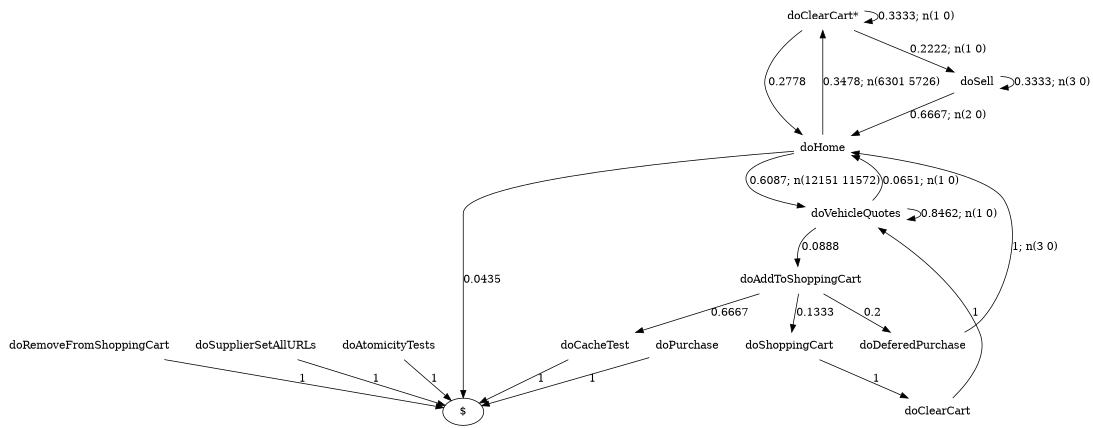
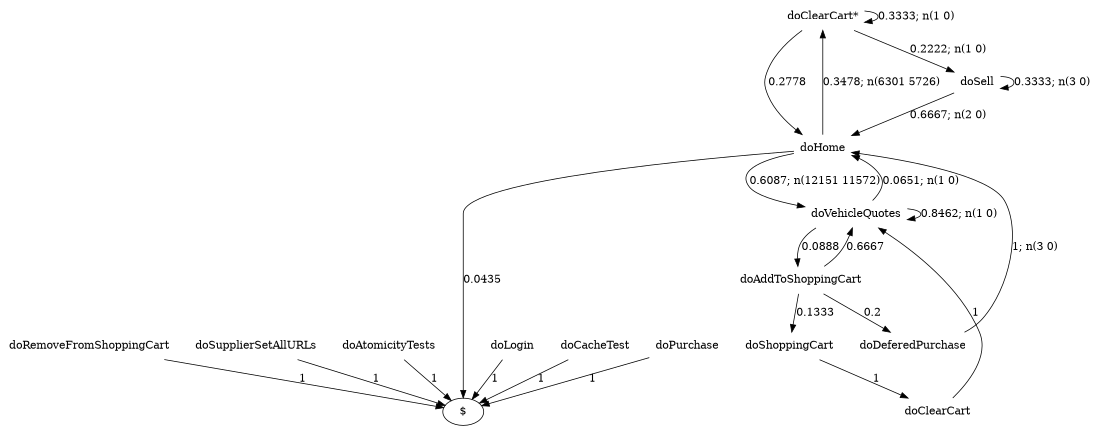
(701, 312) -> (839, 253)
none -> (512, 346)
